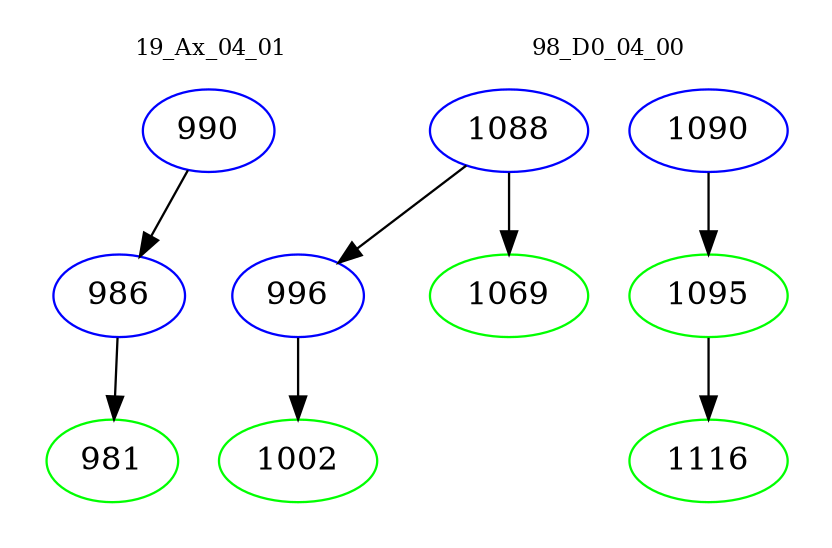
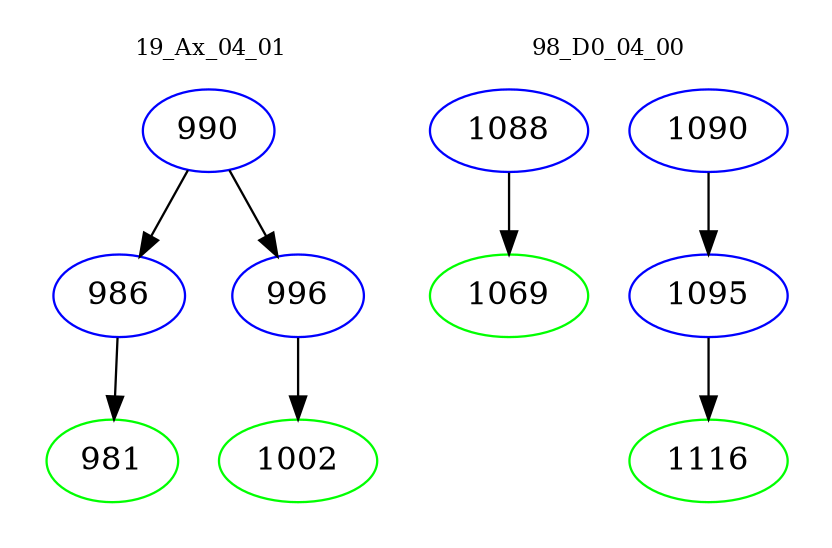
(428, 195) -> (248, 203)
(709, 296) -> (709, 296)
